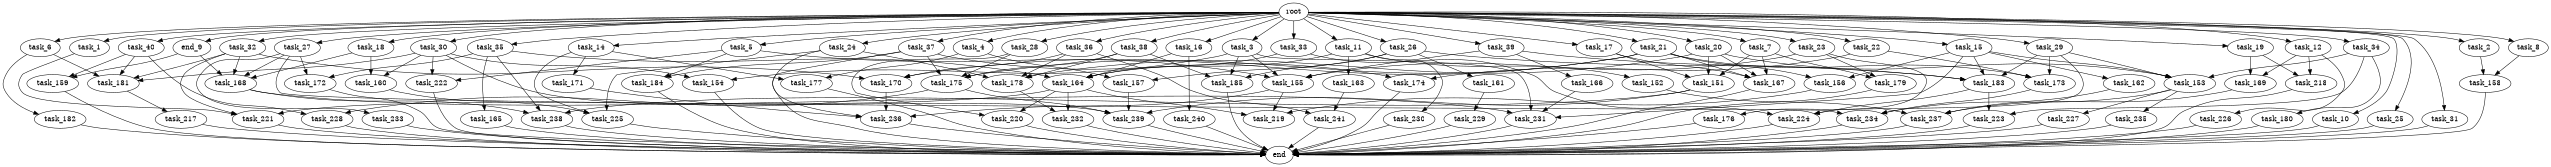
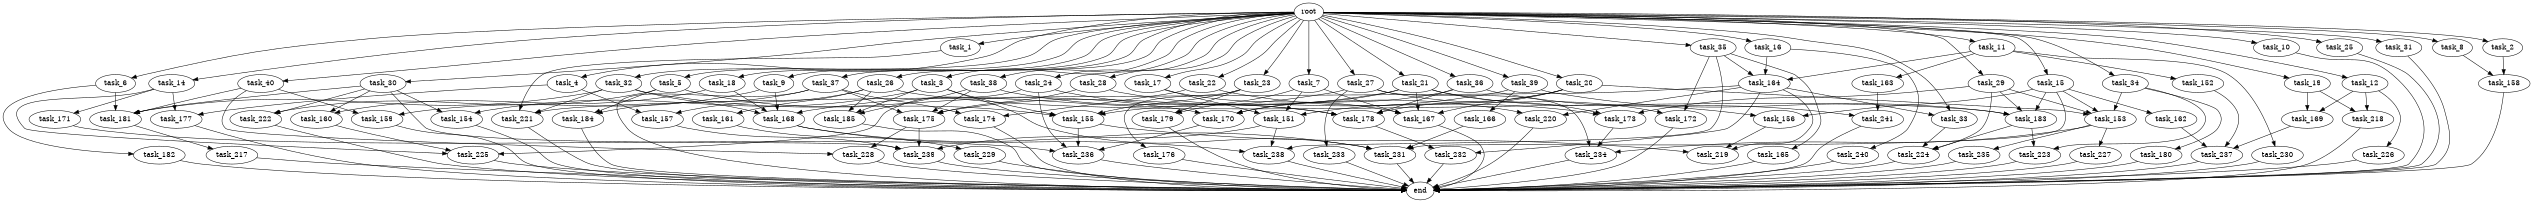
(192, 48) -> (774, 84)
(1185, 66) -> (1858, 101)
